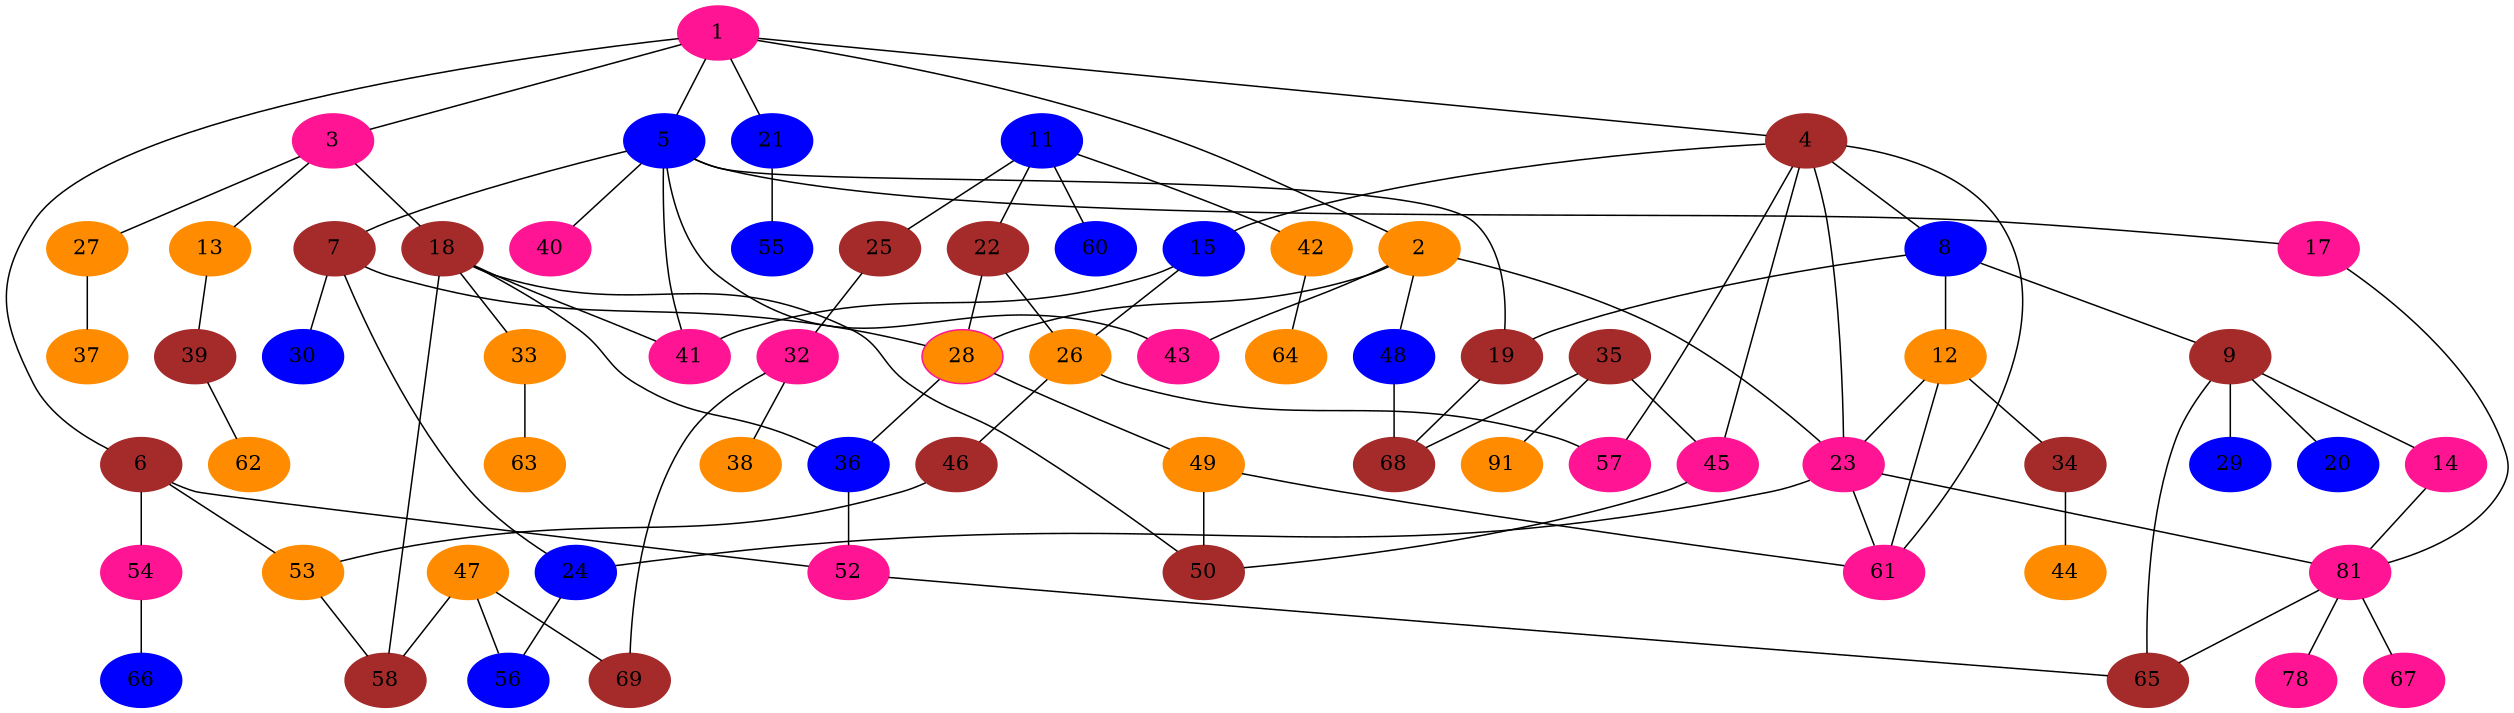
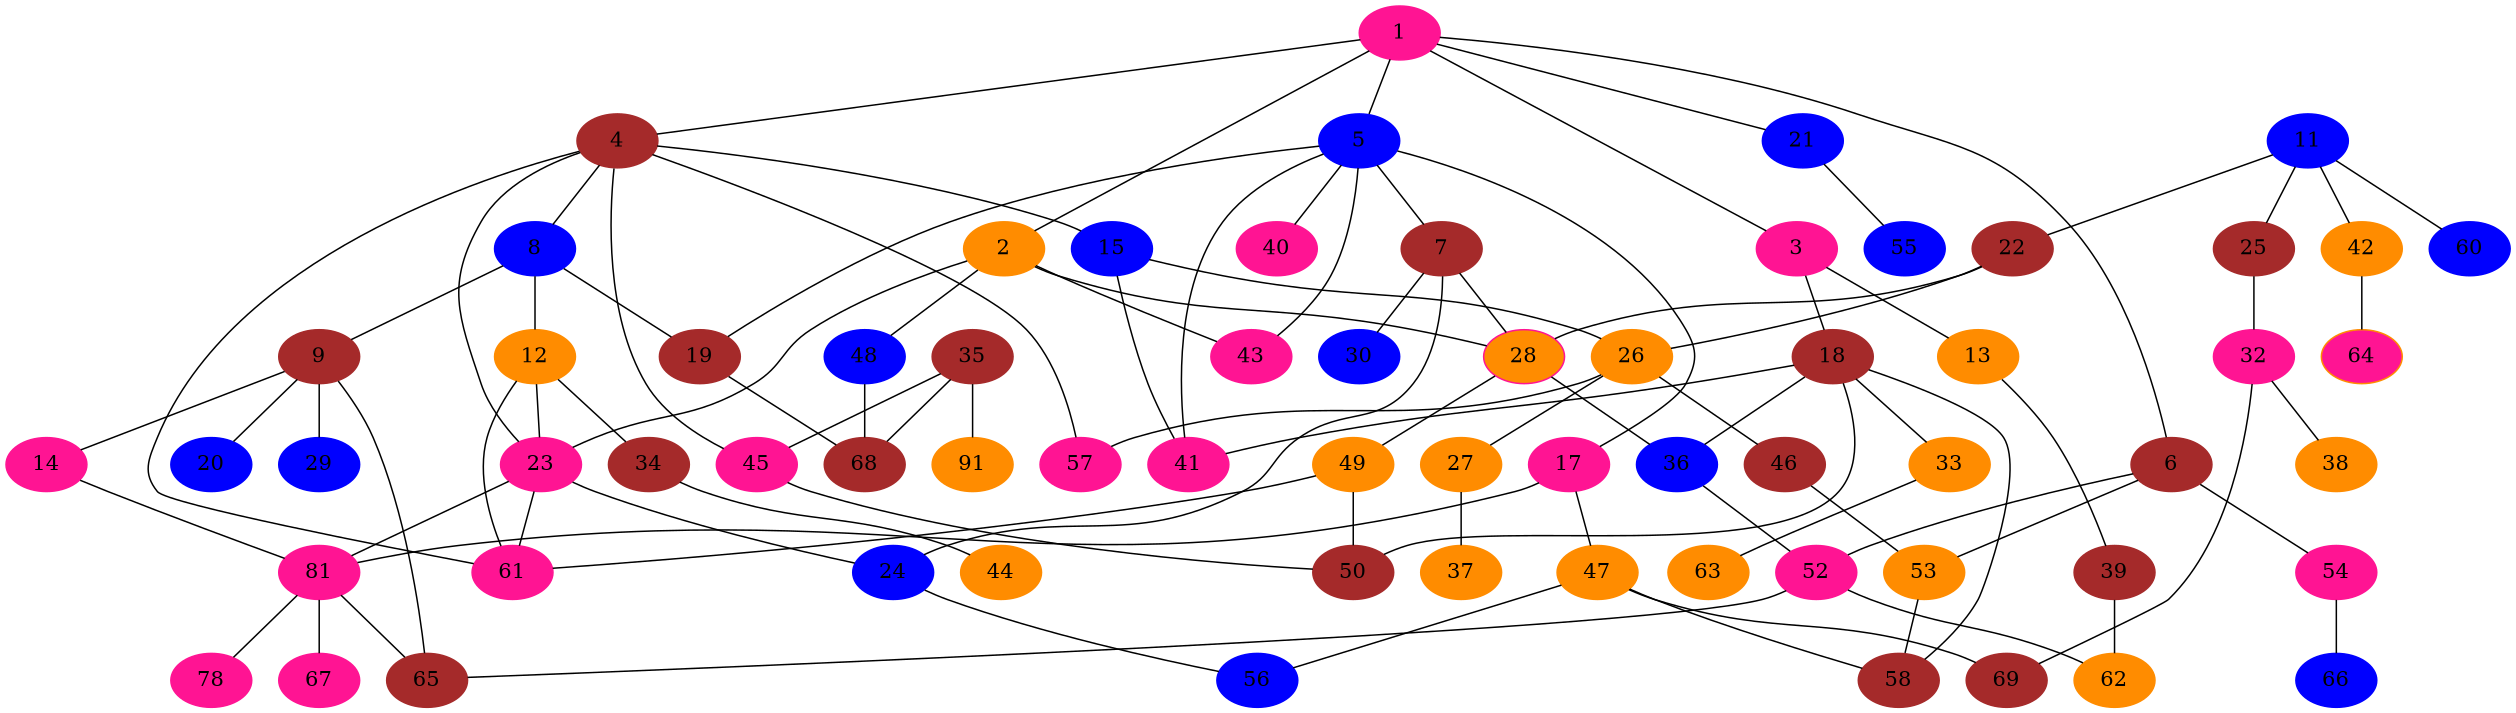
(210, 195) -> (1544, 412)
(1286, 357) -> (2362, 357)
none -> (1583, 519)
none -> (1971, 628)
